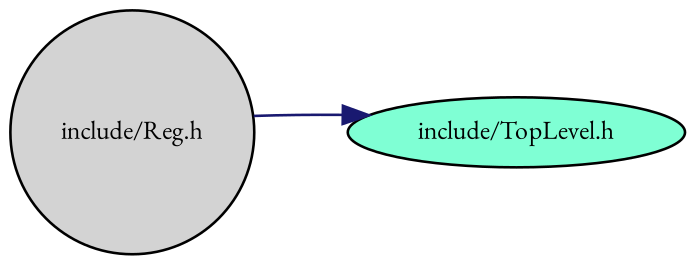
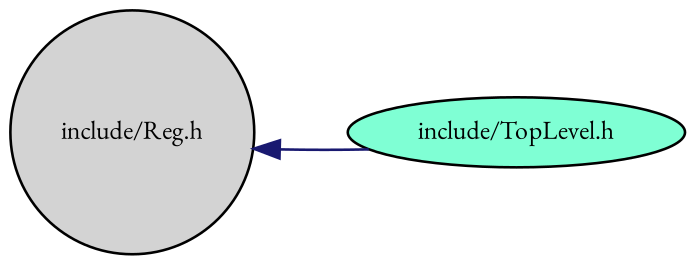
(298, 115) -> (324, 150)
